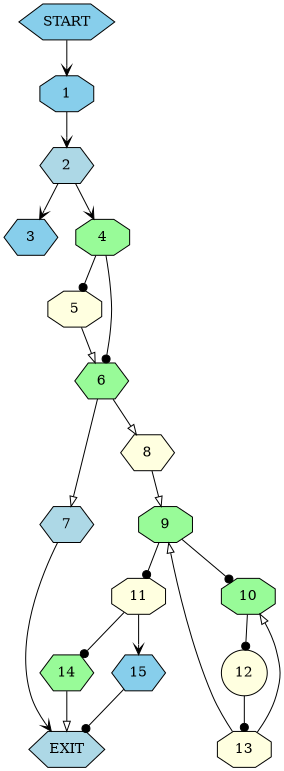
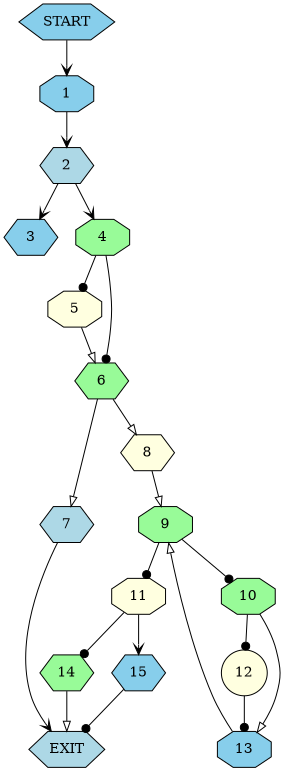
(280, 679) -> (280, 669)
(244, 749) -> (244, 749)
